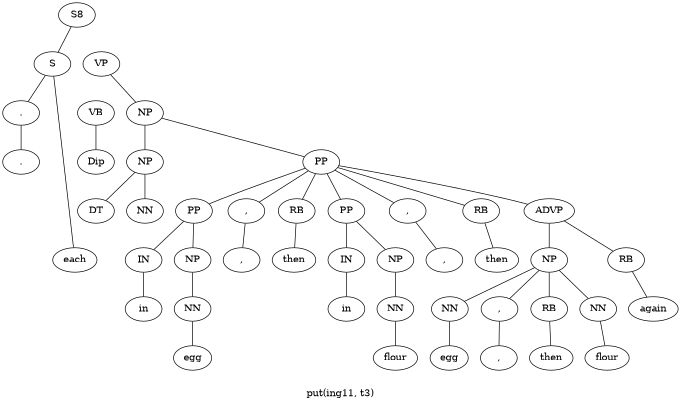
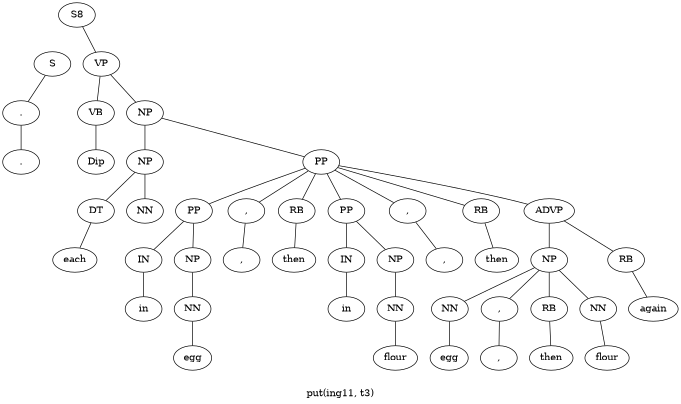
(65, 40) -> (89, 40)
none -> (99, 89)
(64, 162) -> (85, 235)
